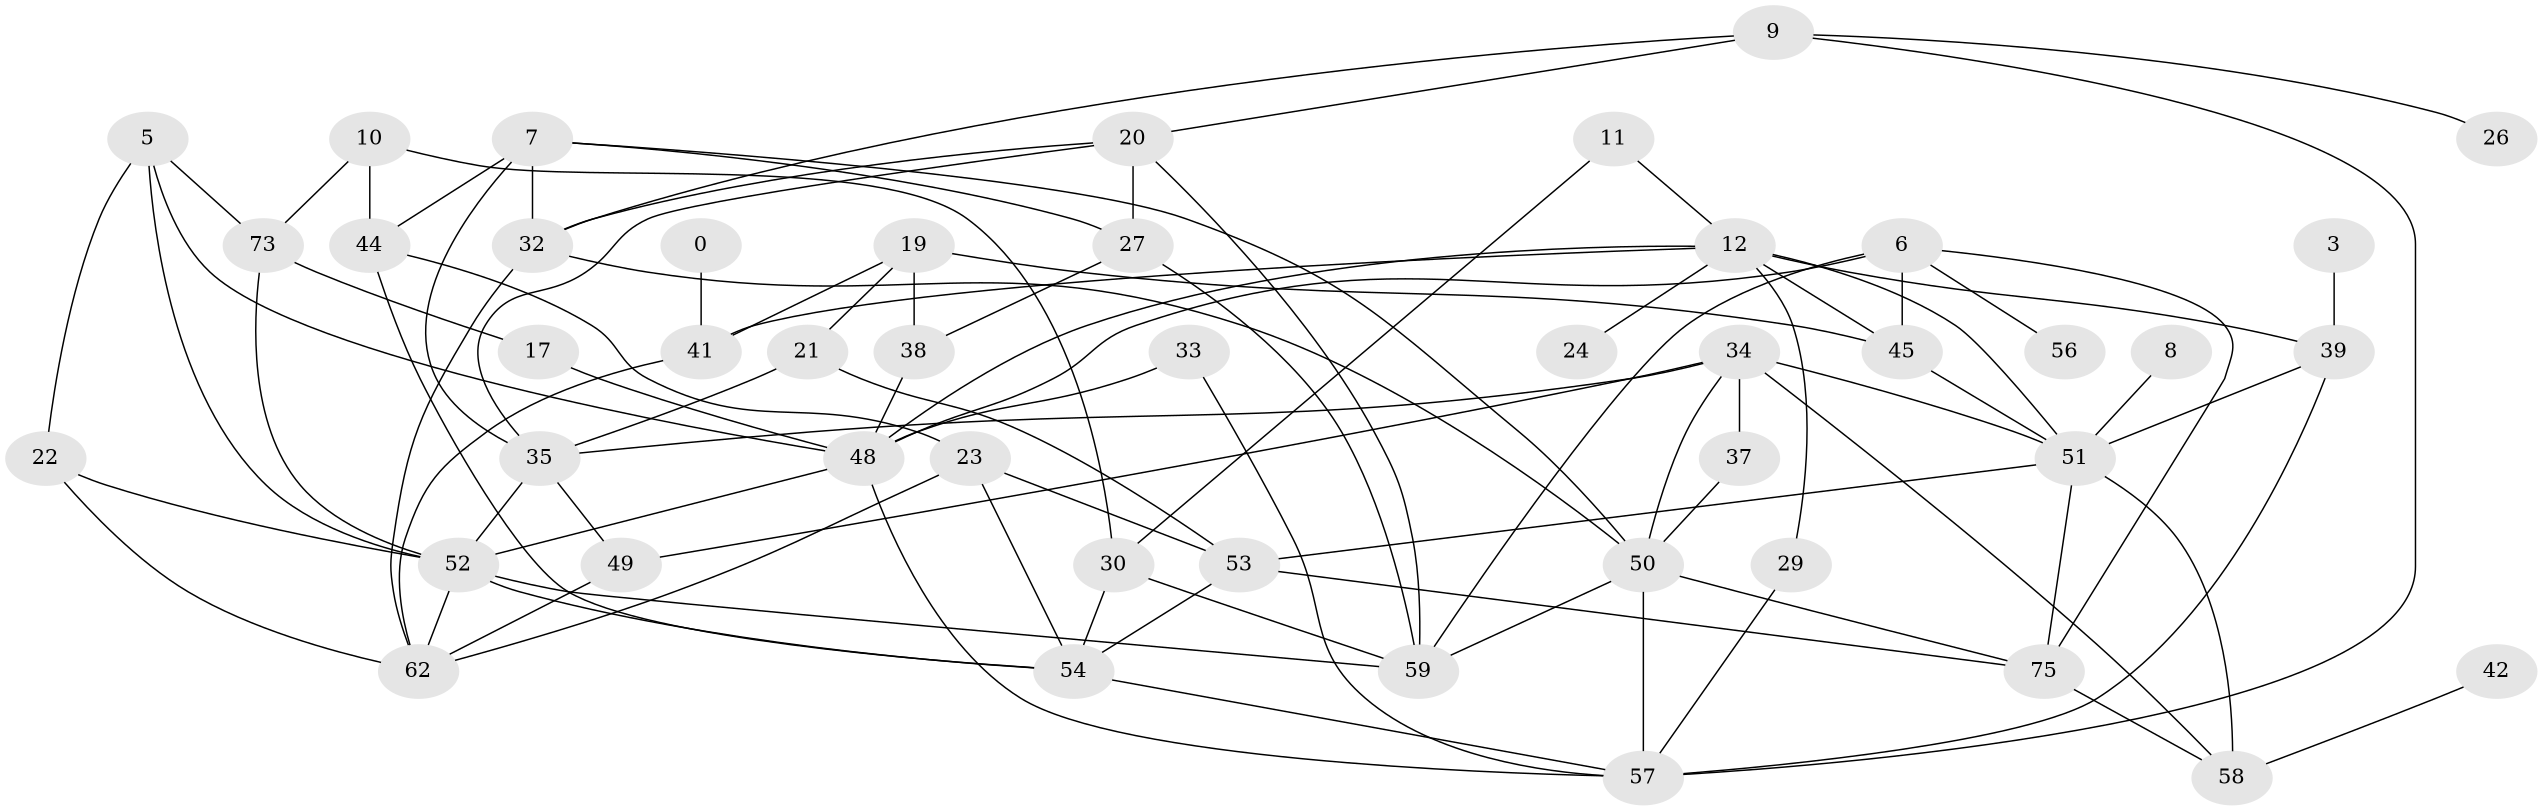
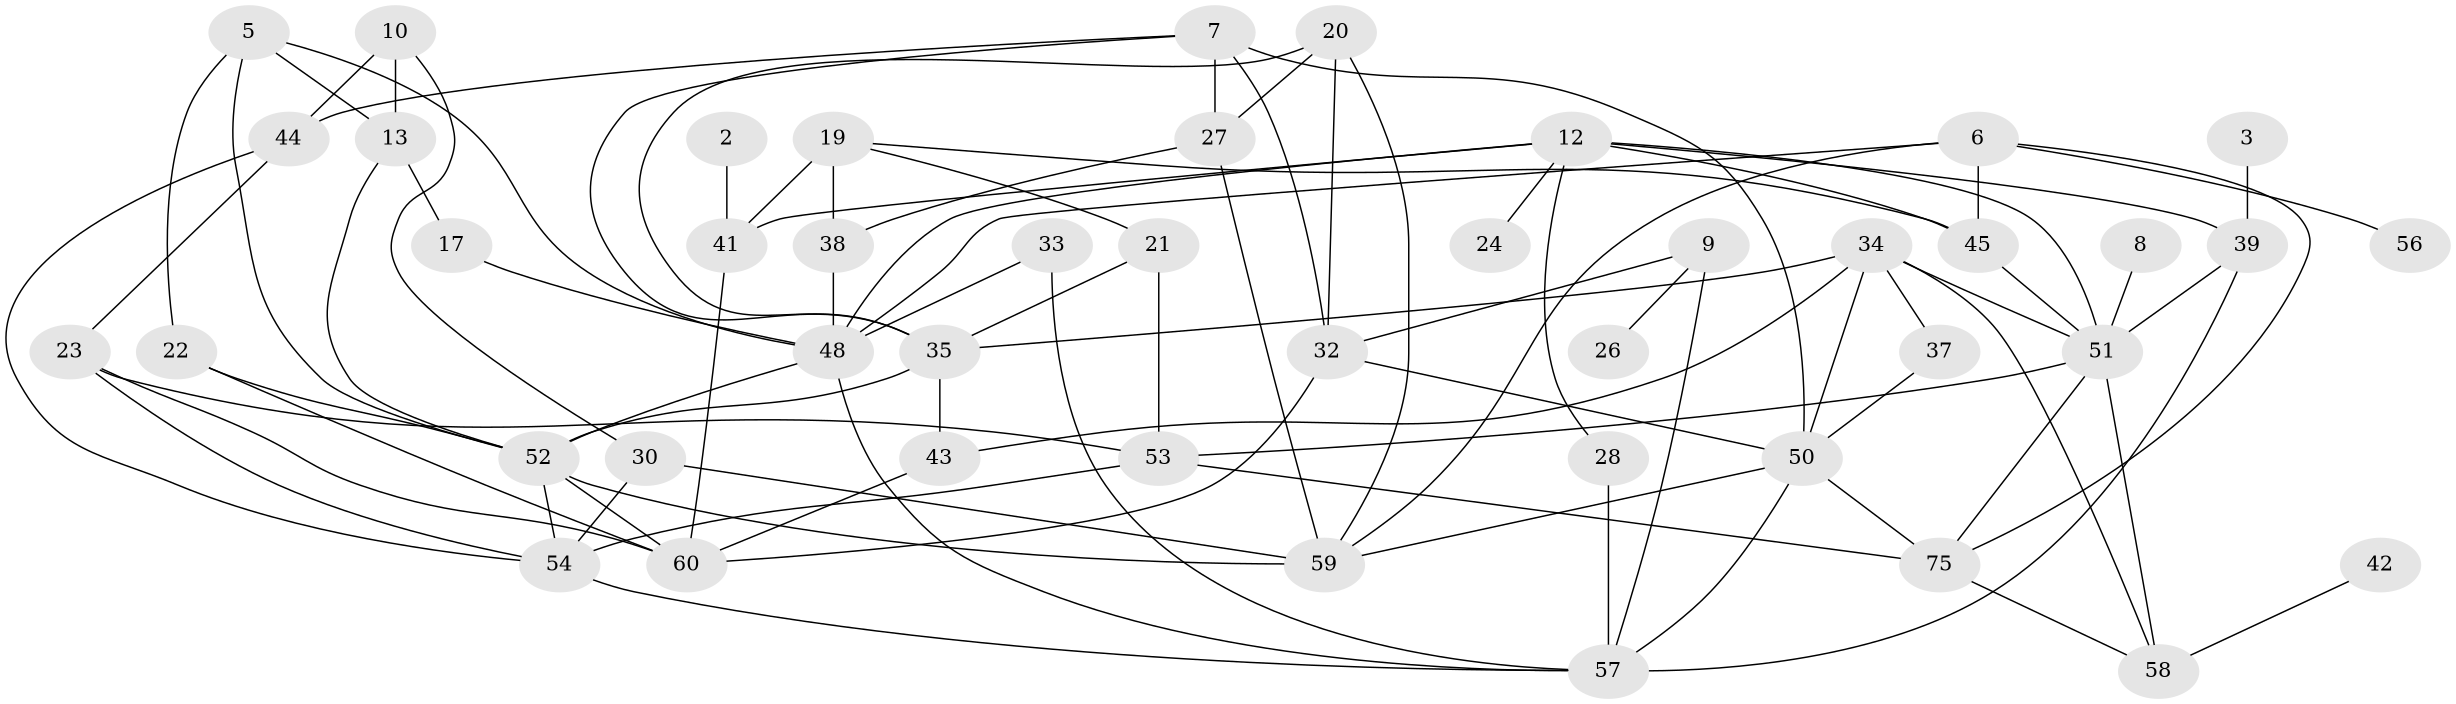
(1453, 86) -> none
(1614, 139) -> none
(263, 246) -> (396, 139)
(701, 246) -> (727, 139)
(621, 565) -> (940, 459)
(1791, 565) -> (1608, 459)
(419, 672) -> (687, 565)
